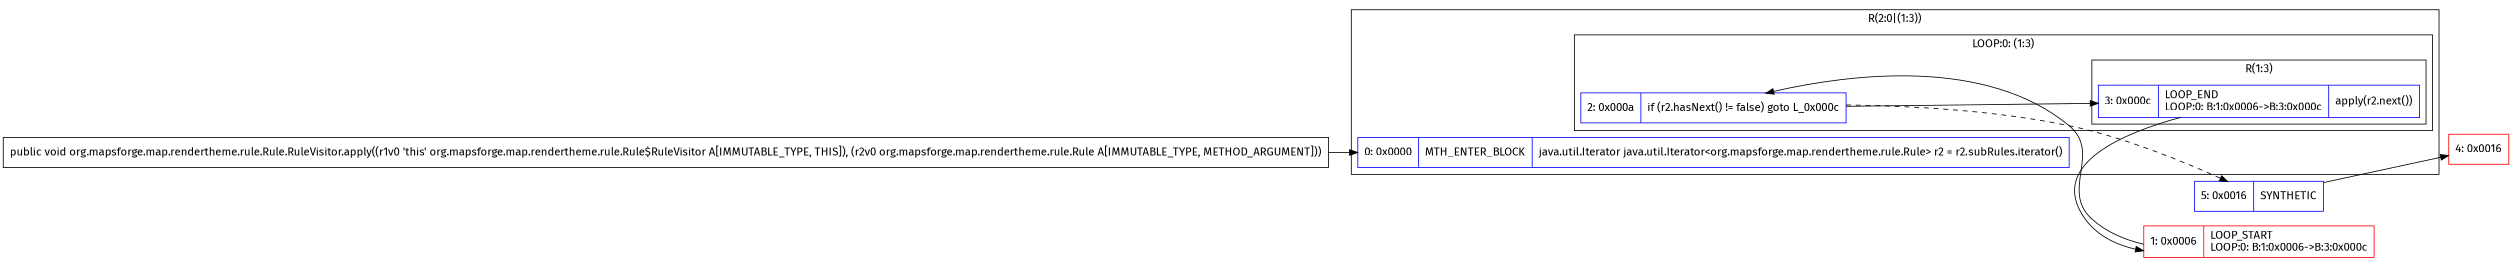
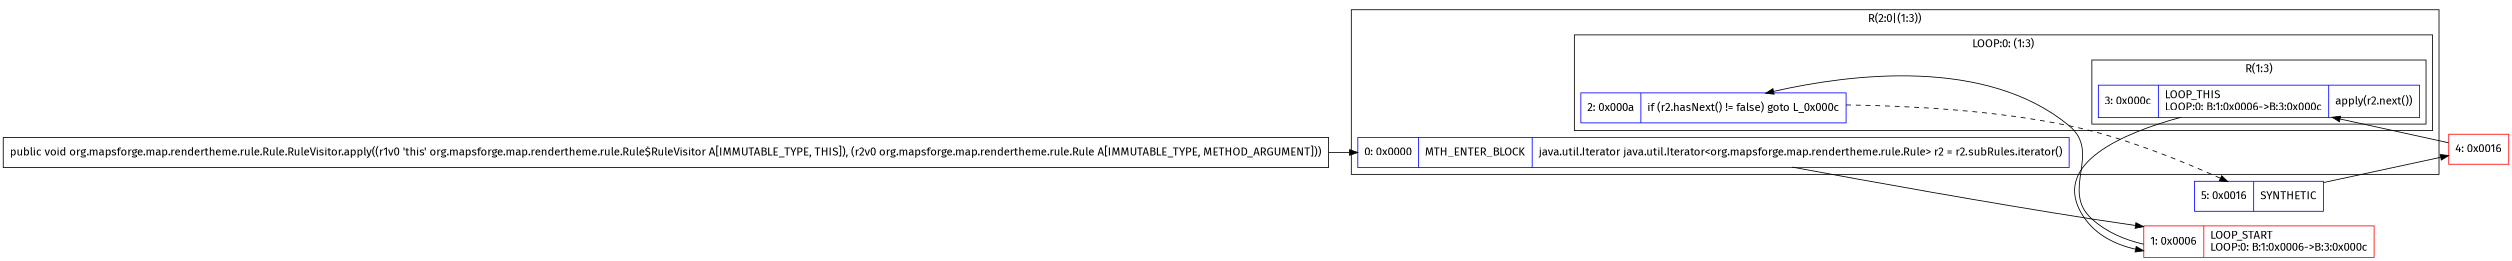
(2192, 95) -> (2193, 95)
(1968, 105) -> (2416, 136)
none -> (1964, 198)
